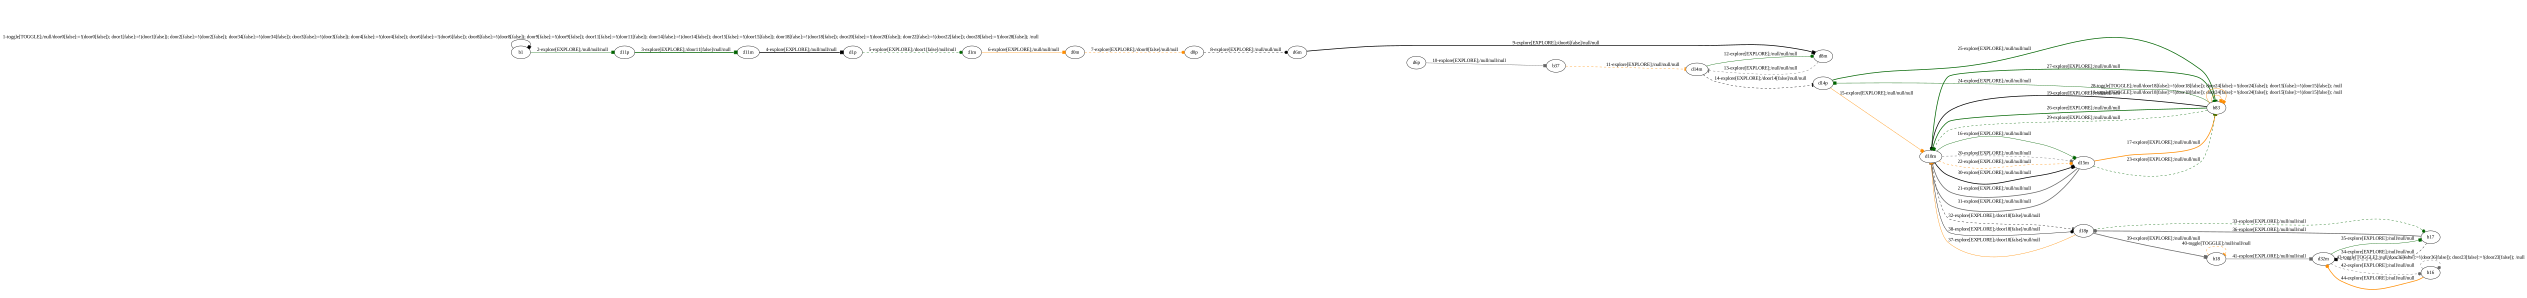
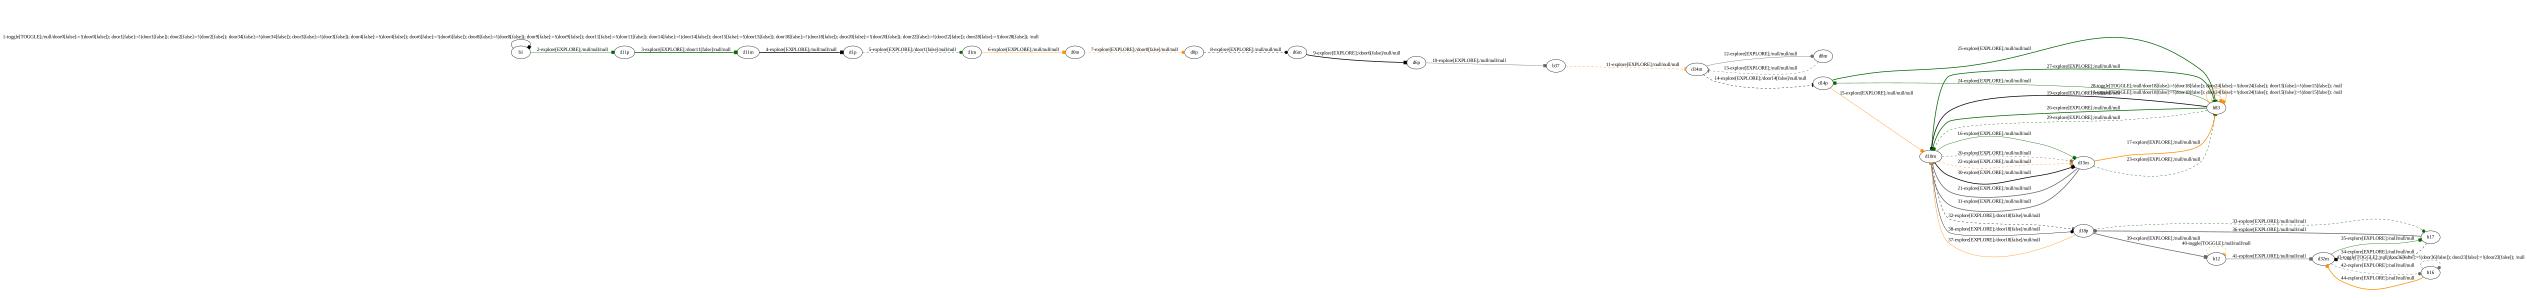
(1559, 46) -> (1355, 60)
(1758, 59) -> (1758, 59)
(2216, 259) -> (2216, 259)
